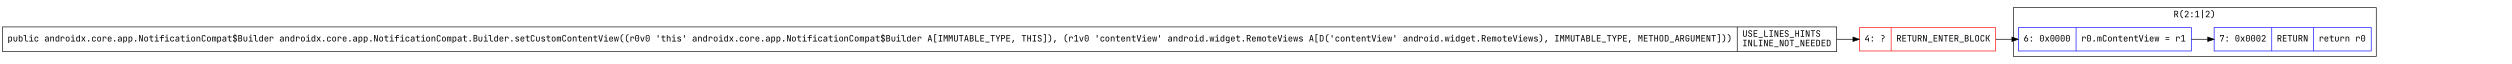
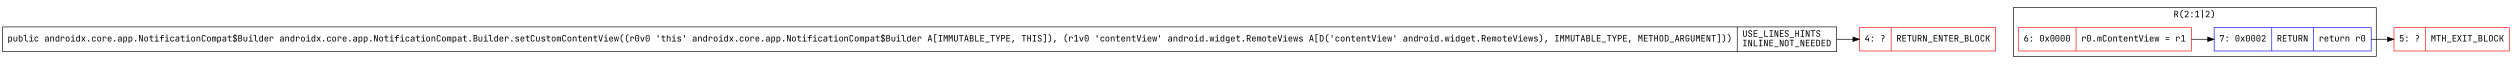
(2004, 39) -> none
(2105, 39) -> (2105, 39)
none -> (2452, 39)
